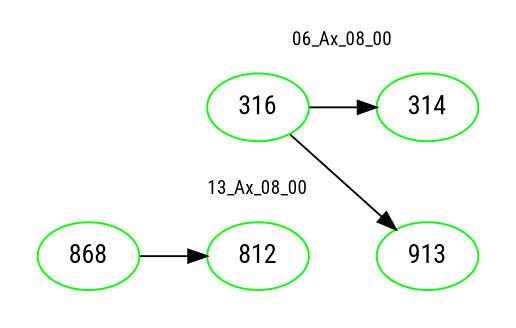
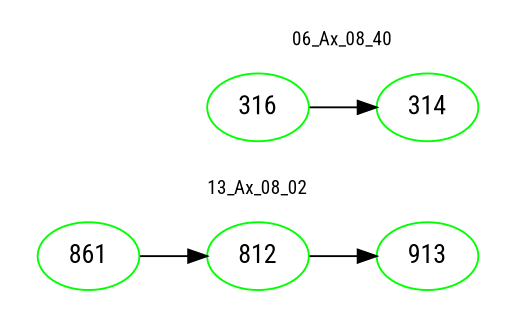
(343, 40) -> (343, 40)
(345, 184) -> (334, 256)
(258, 189) -> (258, 189)
(89, 256) -> (89, 256)
